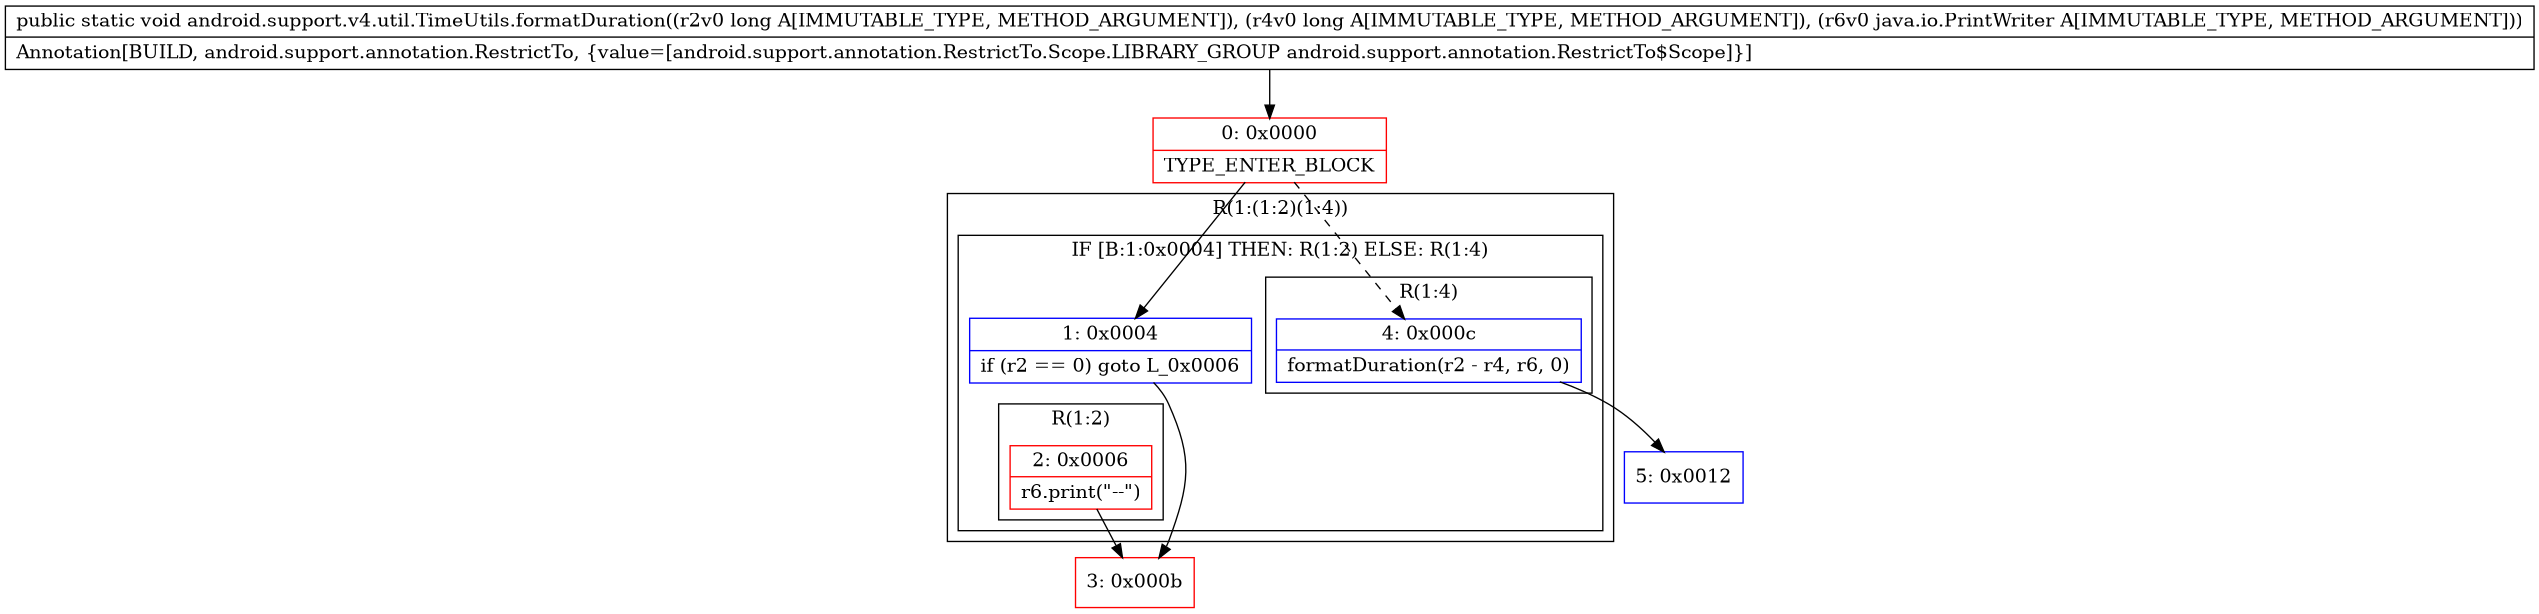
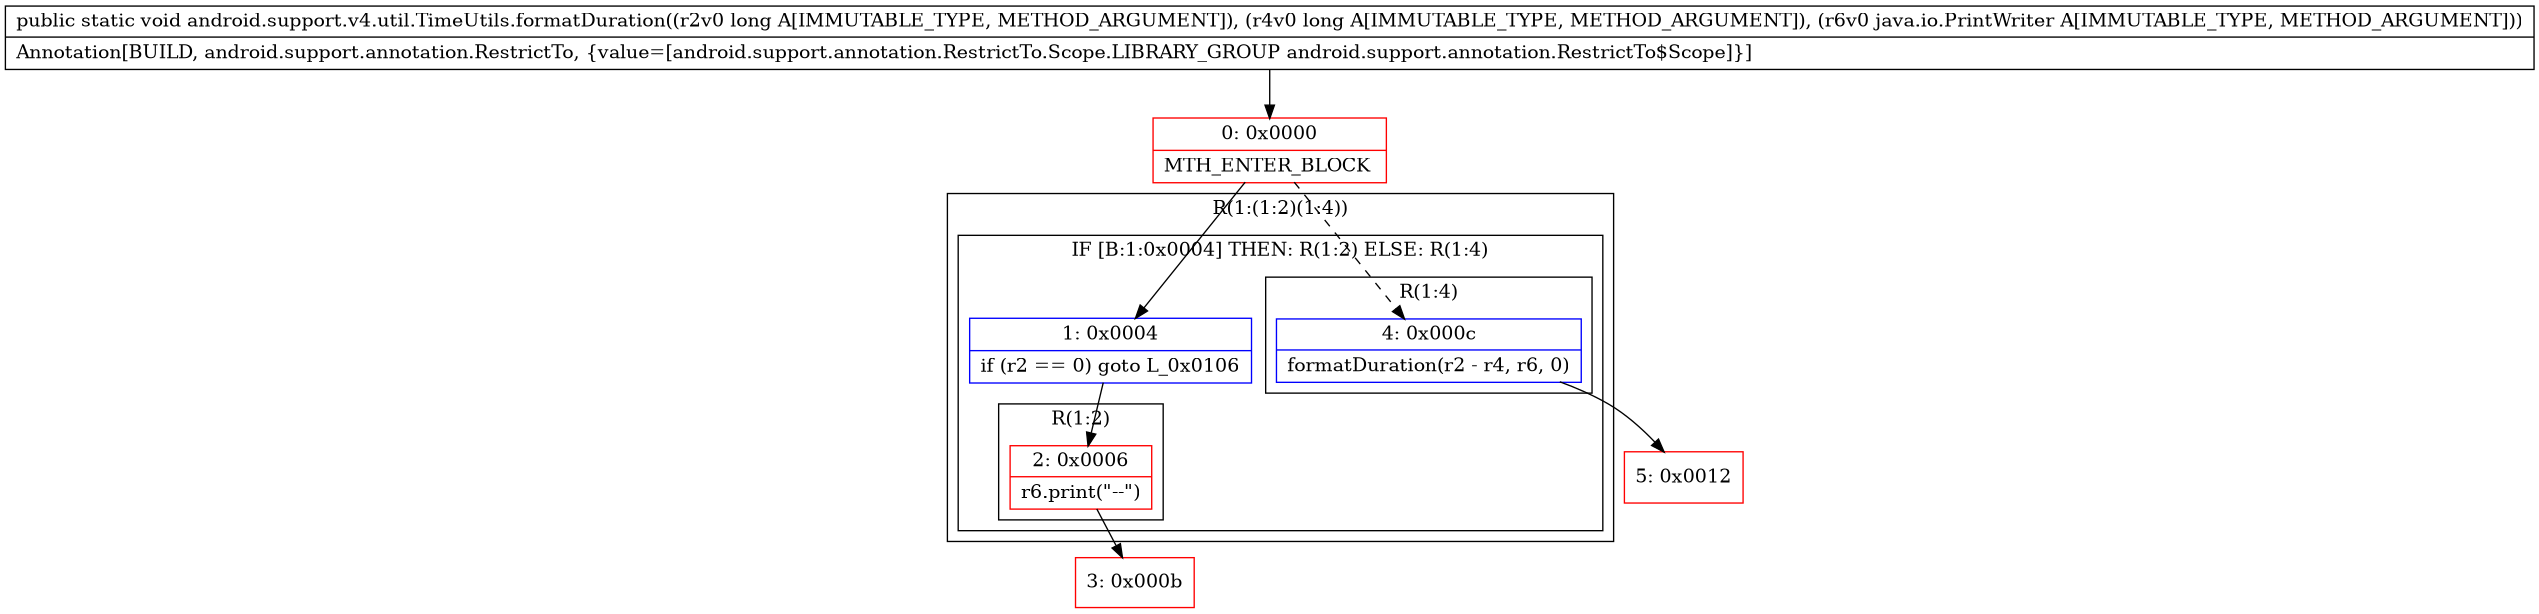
(1270, 166) -> (1268, 166)
(1111, 366) -> (1111, 366)
(1185, 462) -> (1096, 413)
(1684, 477) -> (1684, 477)
